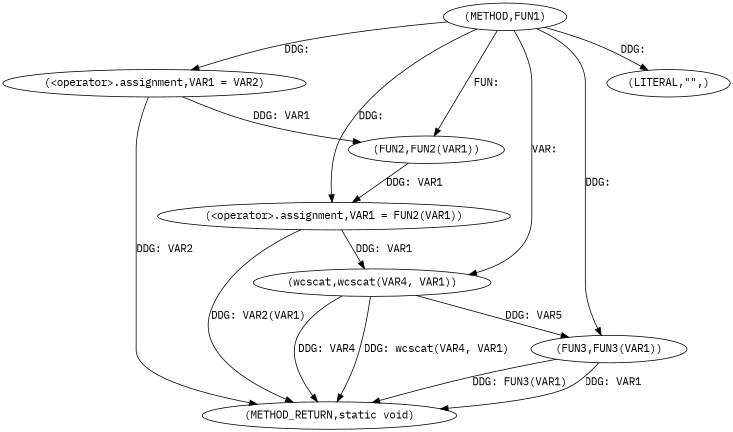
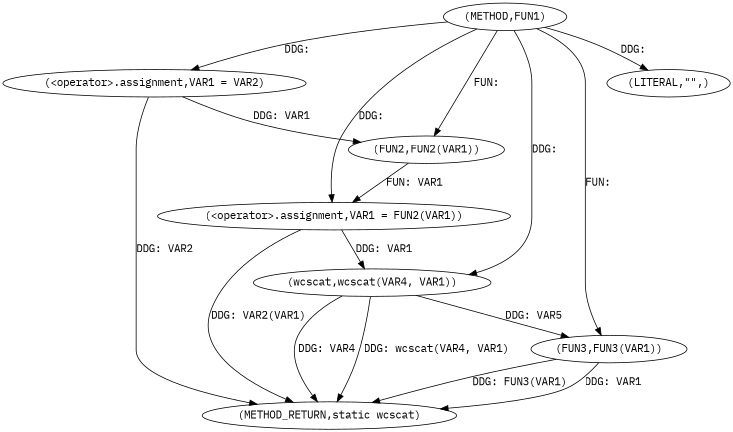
(548, 150) -> (548, 150)
(415, 183) -> (415, 183)
(601, 183) -> (601, 183)
(329, 416) -> (329, 416)
